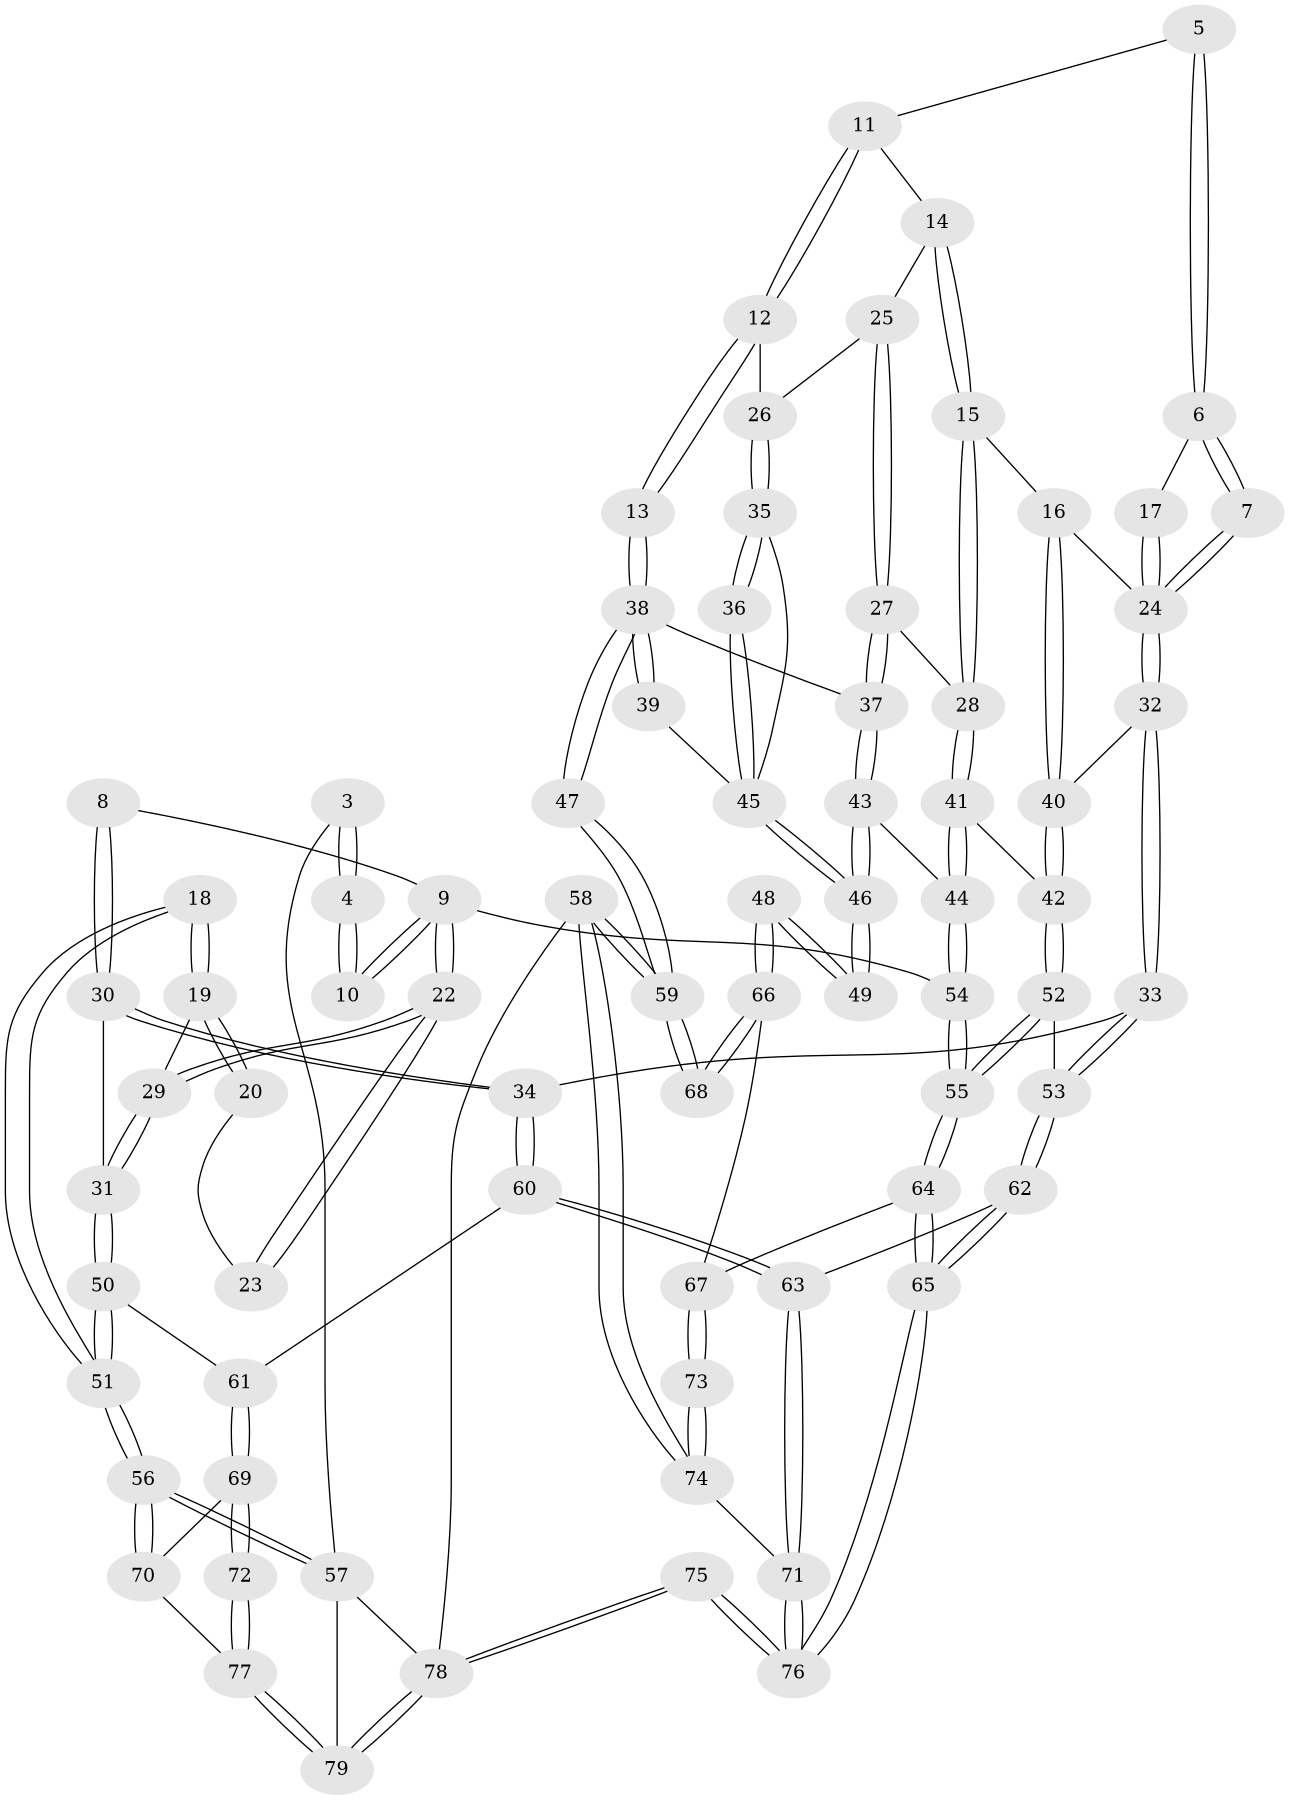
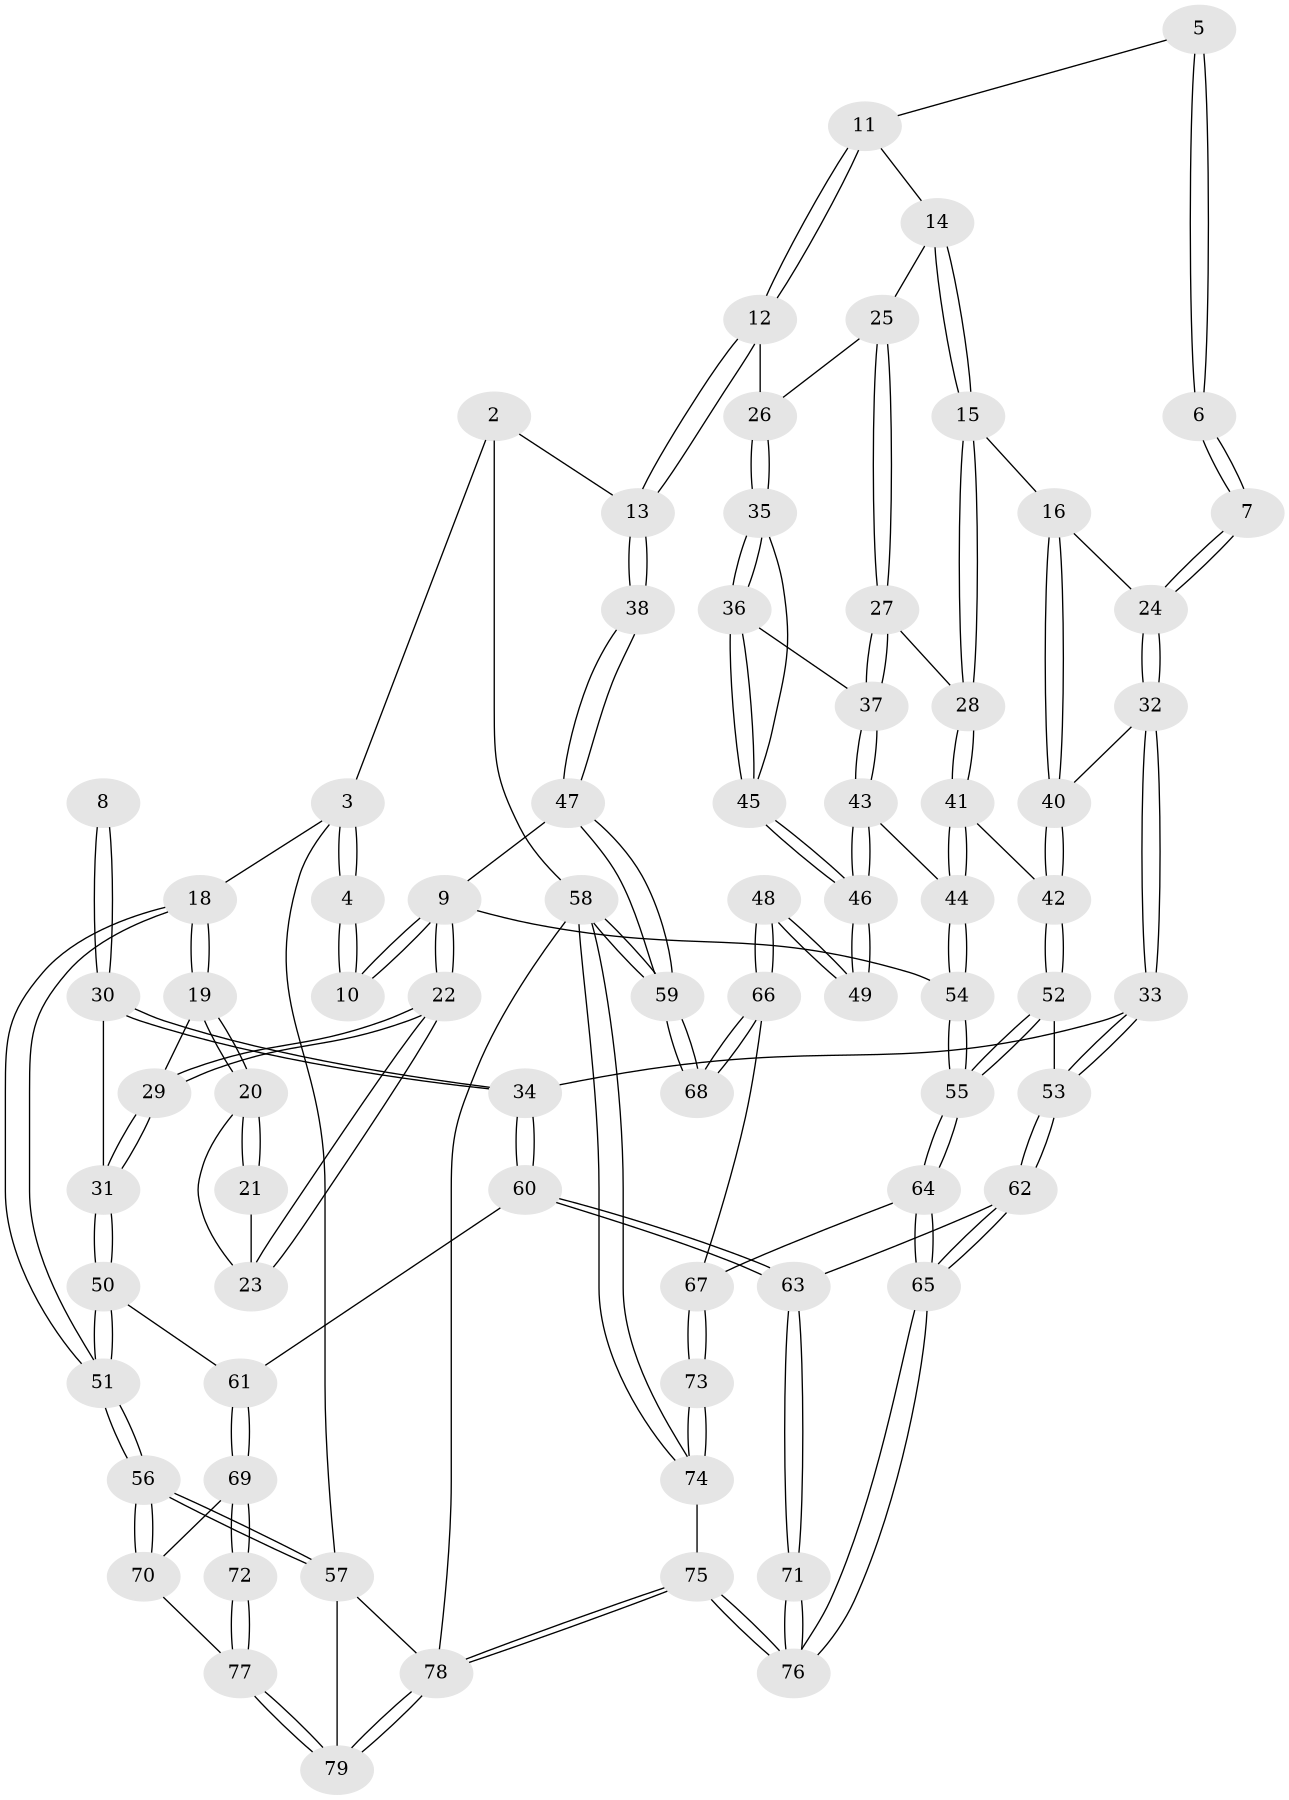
none -> (494, 416)
(1151, 513) -> none
(757, 663) -> (803, 658)
(649, 706) -> none
(279, 841) -> (506, 852)
none -> (274, 852)
none -> (251, 1190)
(745, 1528) -> (697, 1529)
